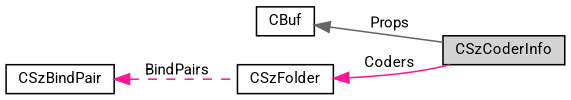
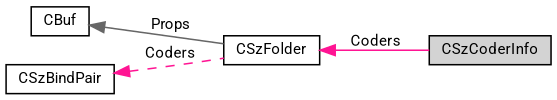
(386, 35) -> (164, 36)
(176, 71) -> (169, 54)
